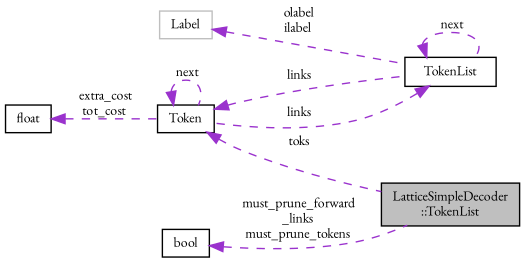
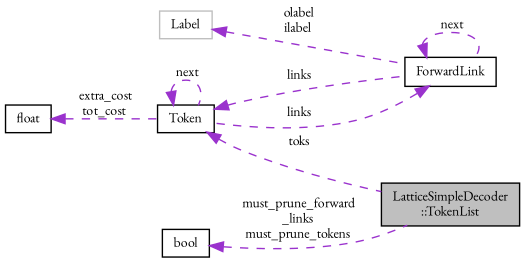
(451, 72) -> (451, 72)
